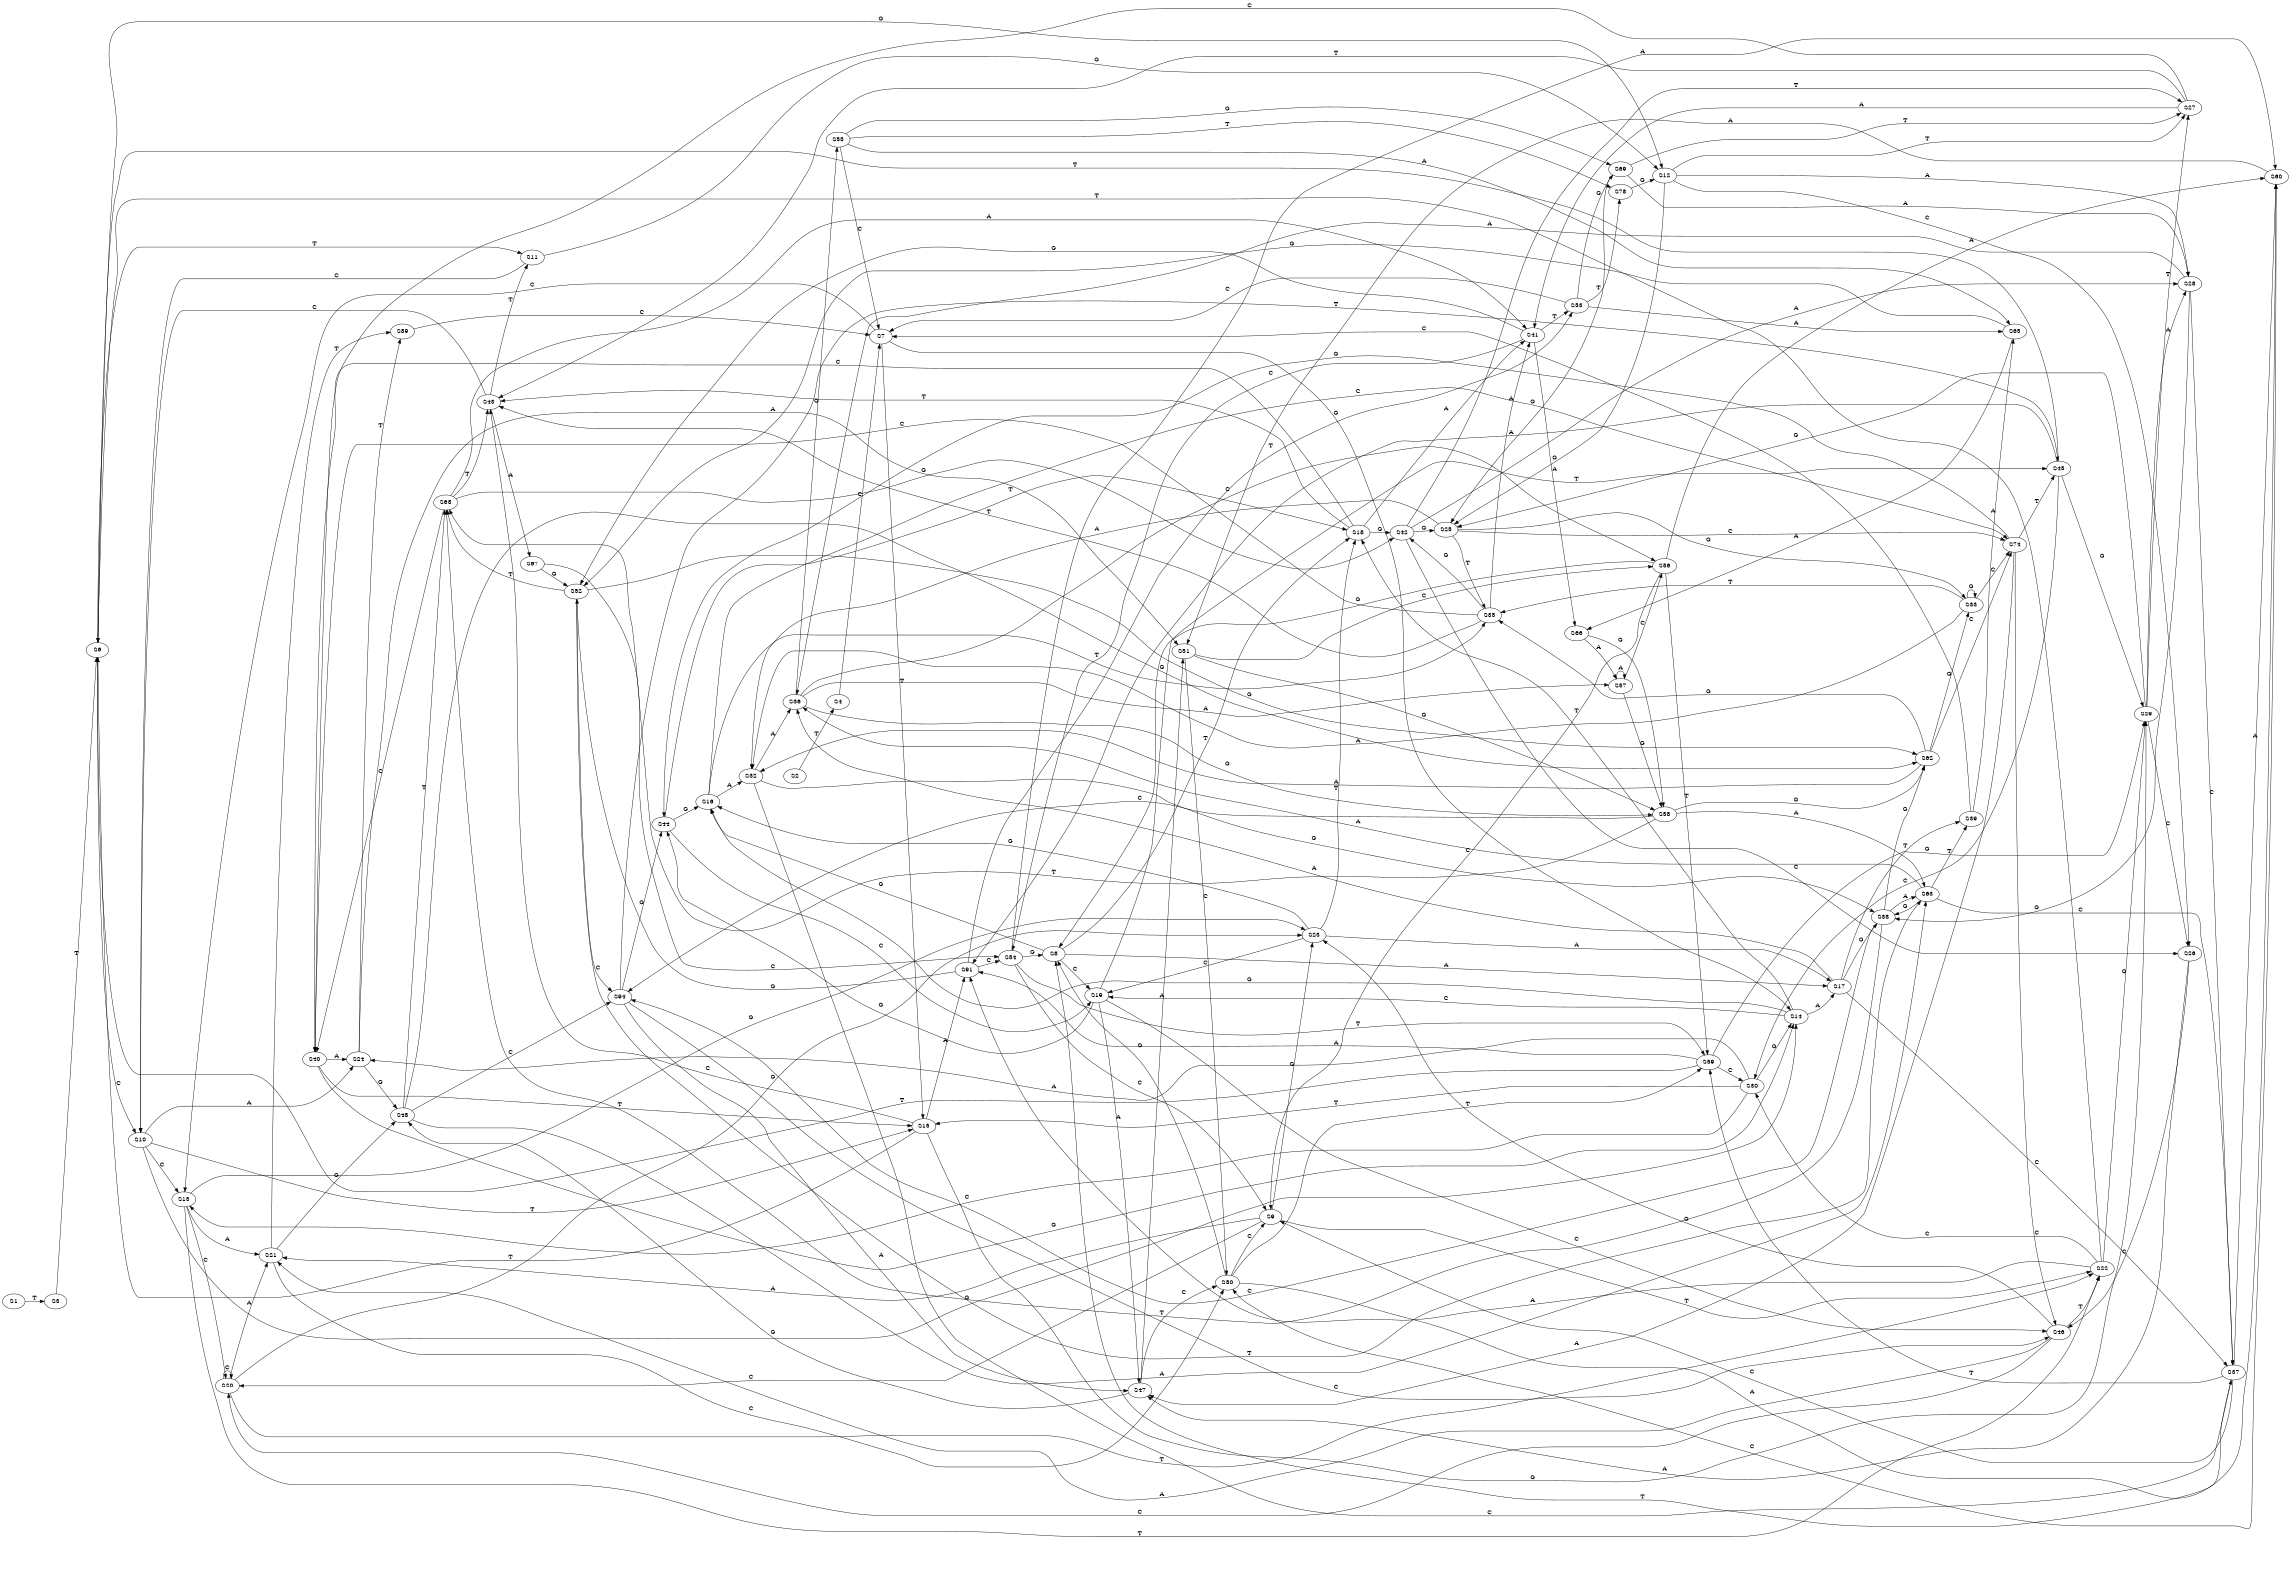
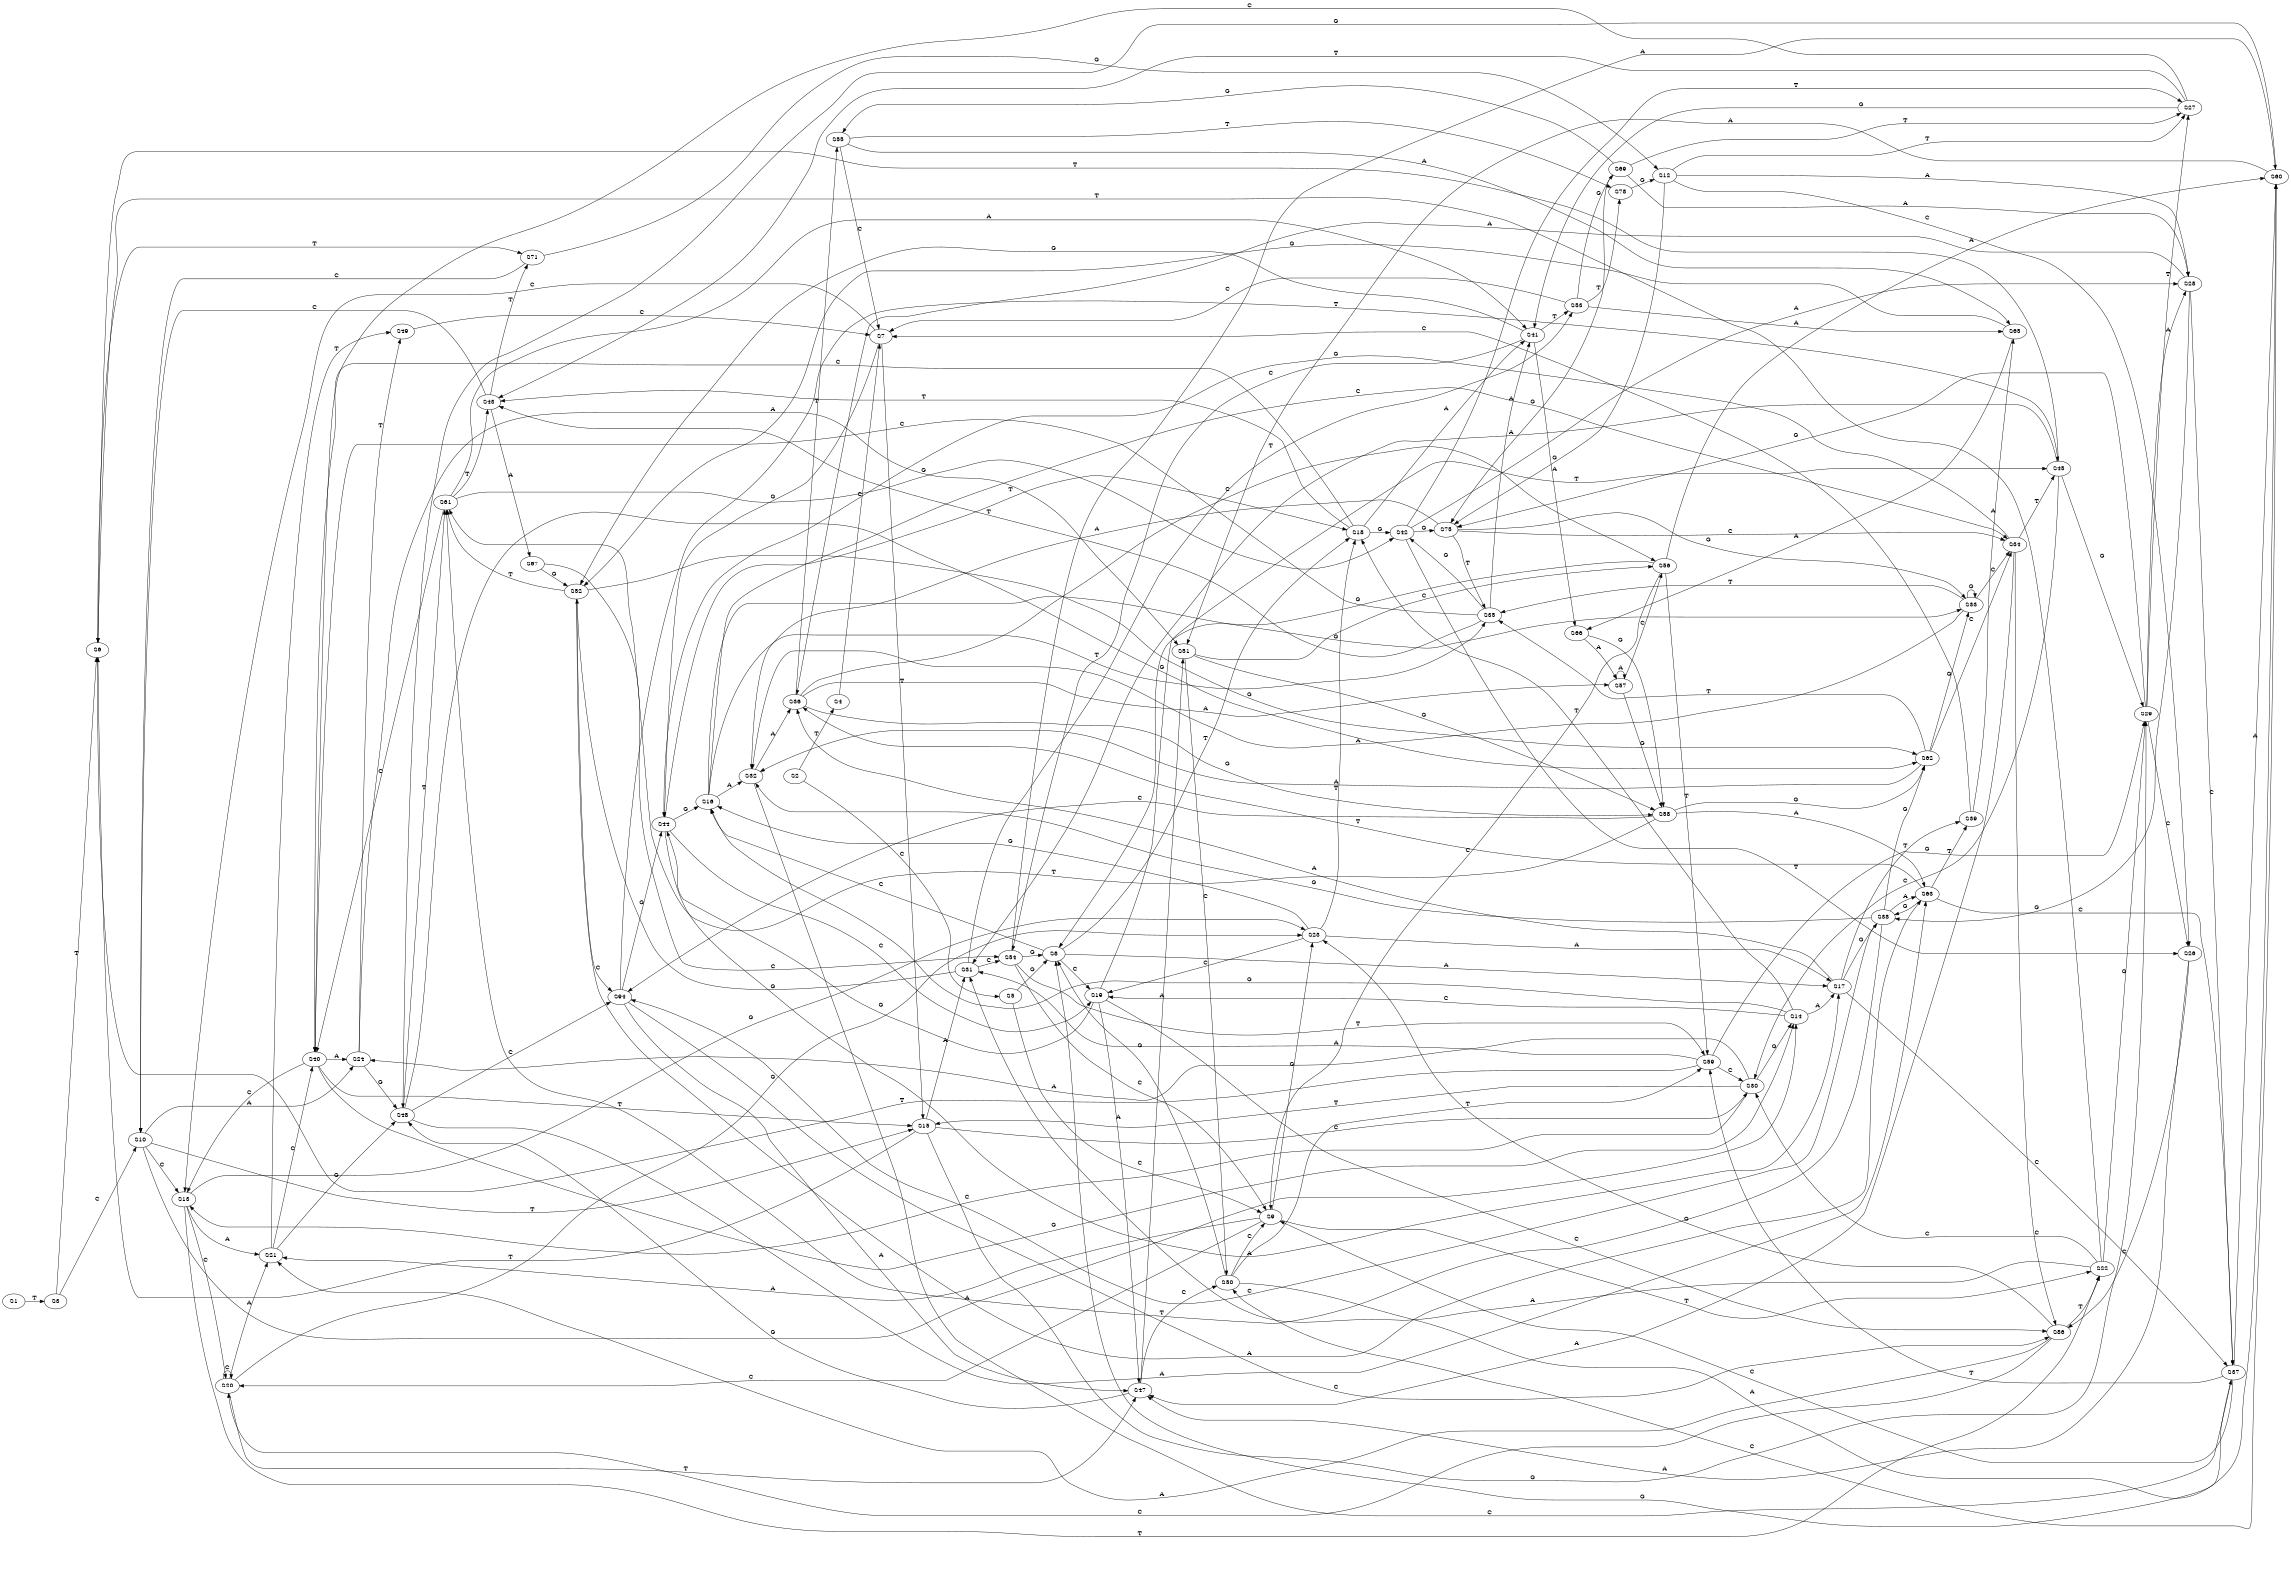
(614, 22) -> none
none -> (1020, 73)
(1861, 105) -> (1861, 105)
(1229, 113) -> (1233, 95)
(532, 258) -> (532, 258)
(402, 332) -> (402, 332)
(817, 401) -> (817, 401)
(446, 503) -> (446, 503)
(1446, 530) -> (1446, 530)
(2015, 545) -> (2015, 545)
(1397, 573) -> (701, 542)
none -> (1253, 628)
(1709, 692) -> (1709, 692)
(1358, 822) -> (1358, 822)
(1315, 844) -> (1307, 887)
(1796, 867) -> (1796, 867)
(881, 884) -> (881, 884)
(100, 896) -> (97, 1223)
(527, 906) -> (1344, 1130)
(967, 970) -> (967, 970)
none -> (1011, 996)
none -> (234, 1114)
none -> (1191, 1250)
(967, 1298) -> (967, 1298)
(2059, 1332) -> (2059, 1332)
(1249, 1353) -> (1249, 1353)
(770, 1420) -> (292, 1159)
(1158, 1463) -> (647, 1470)
(1643, 1497) -> (1643, 1497)
